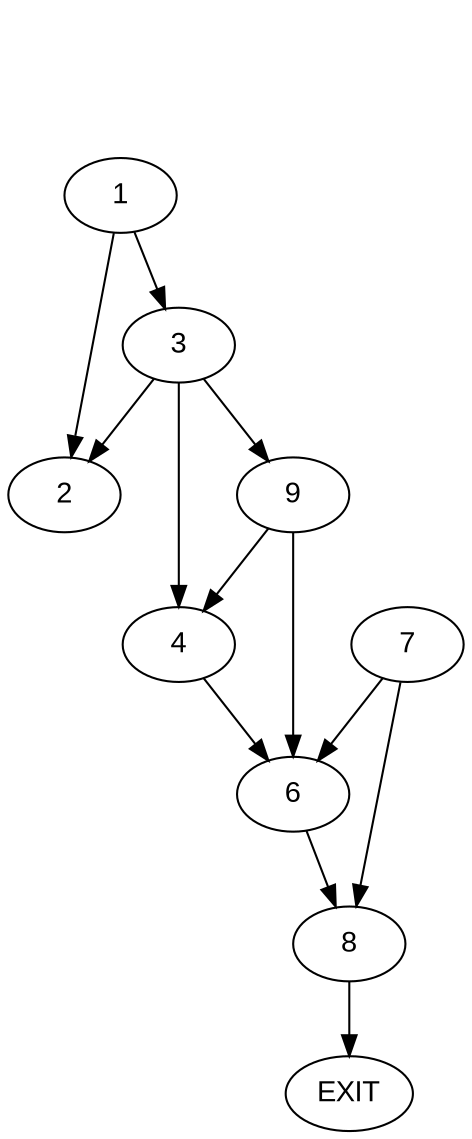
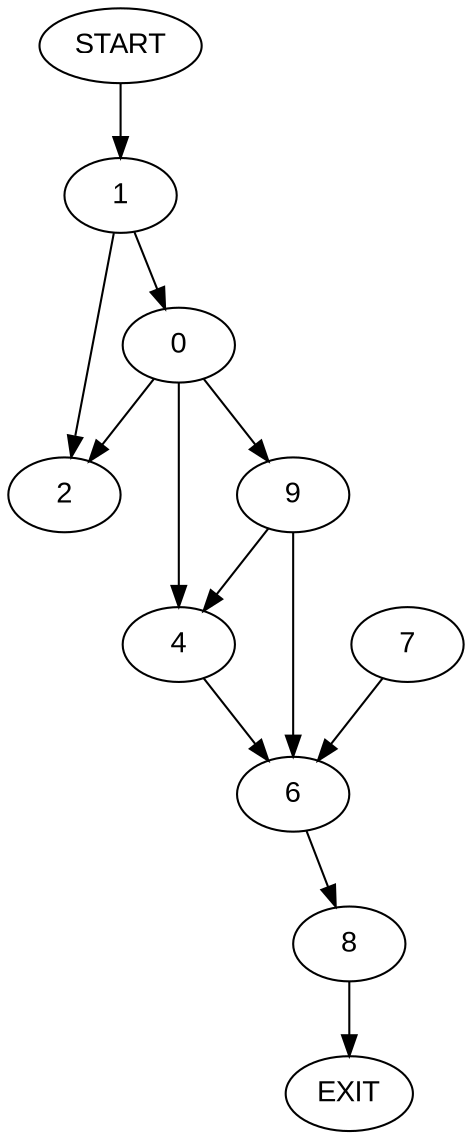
none -> (121, 46)
(179, 345) -> (179, 345)
(380, 784) -> none
